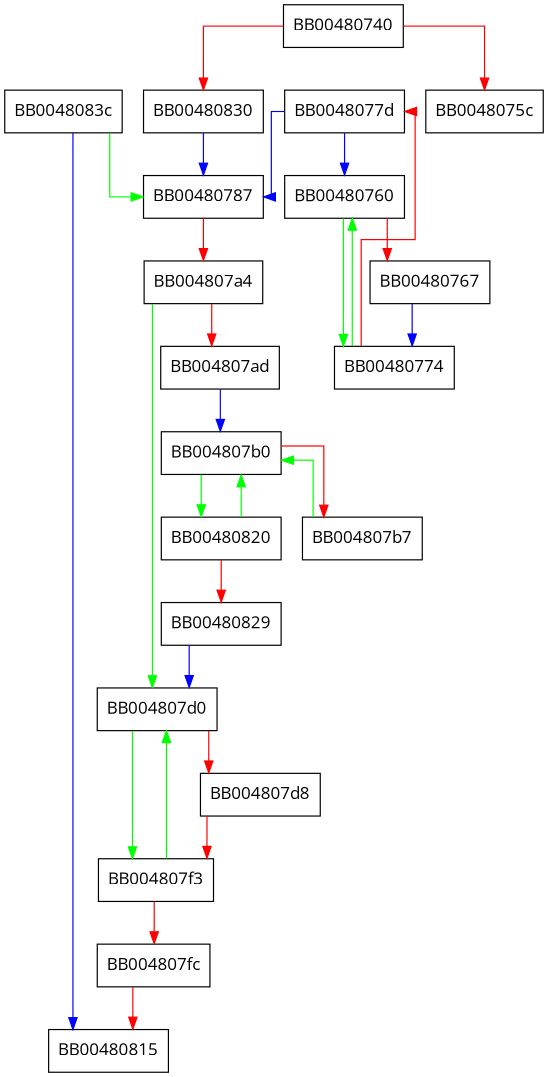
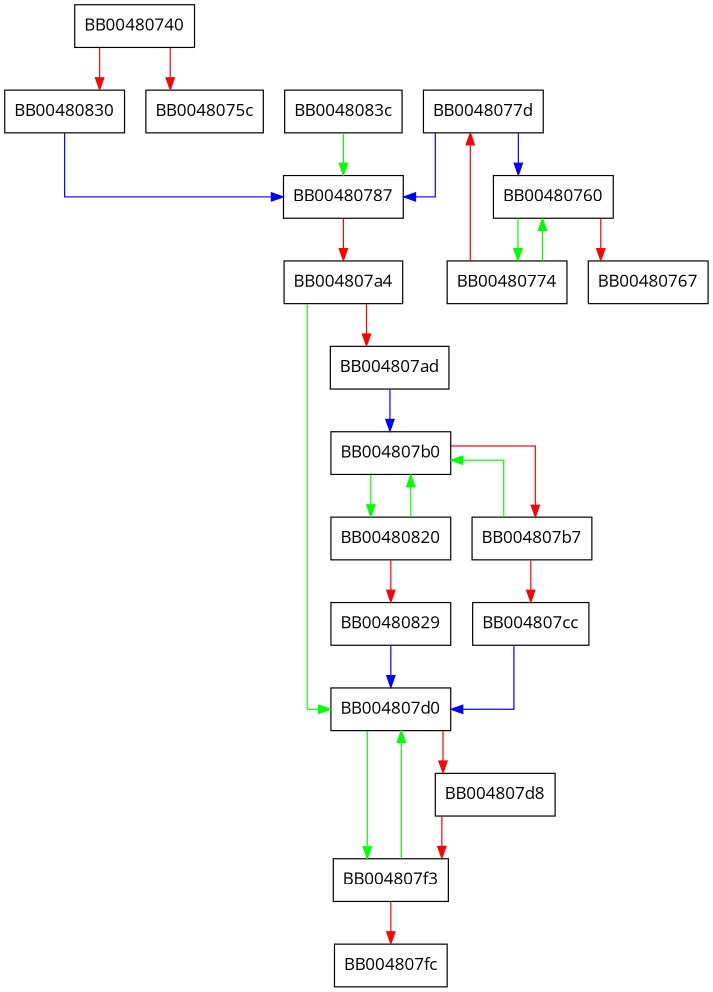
(412, 319) -> none
none -> (531, 624)
(109, 1051) -> none
